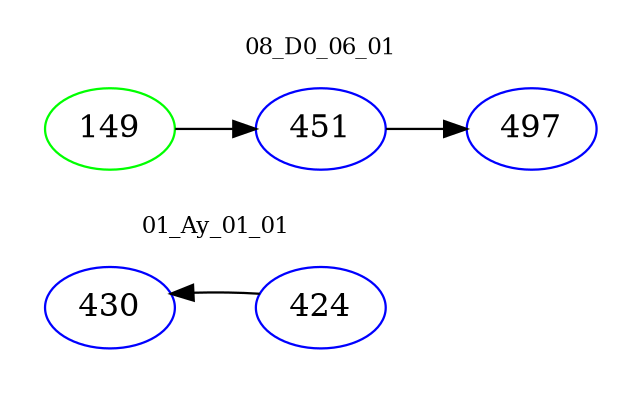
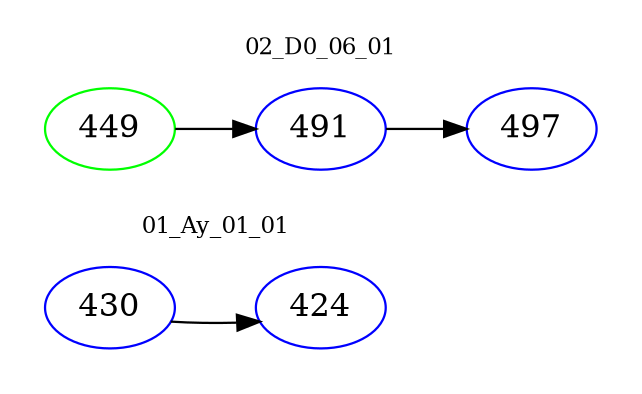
(321, 49) -> (321, 49)
(110, 129) -> (110, 129)
(321, 129) -> (321, 129)
(227, 293) -> (204, 323)
